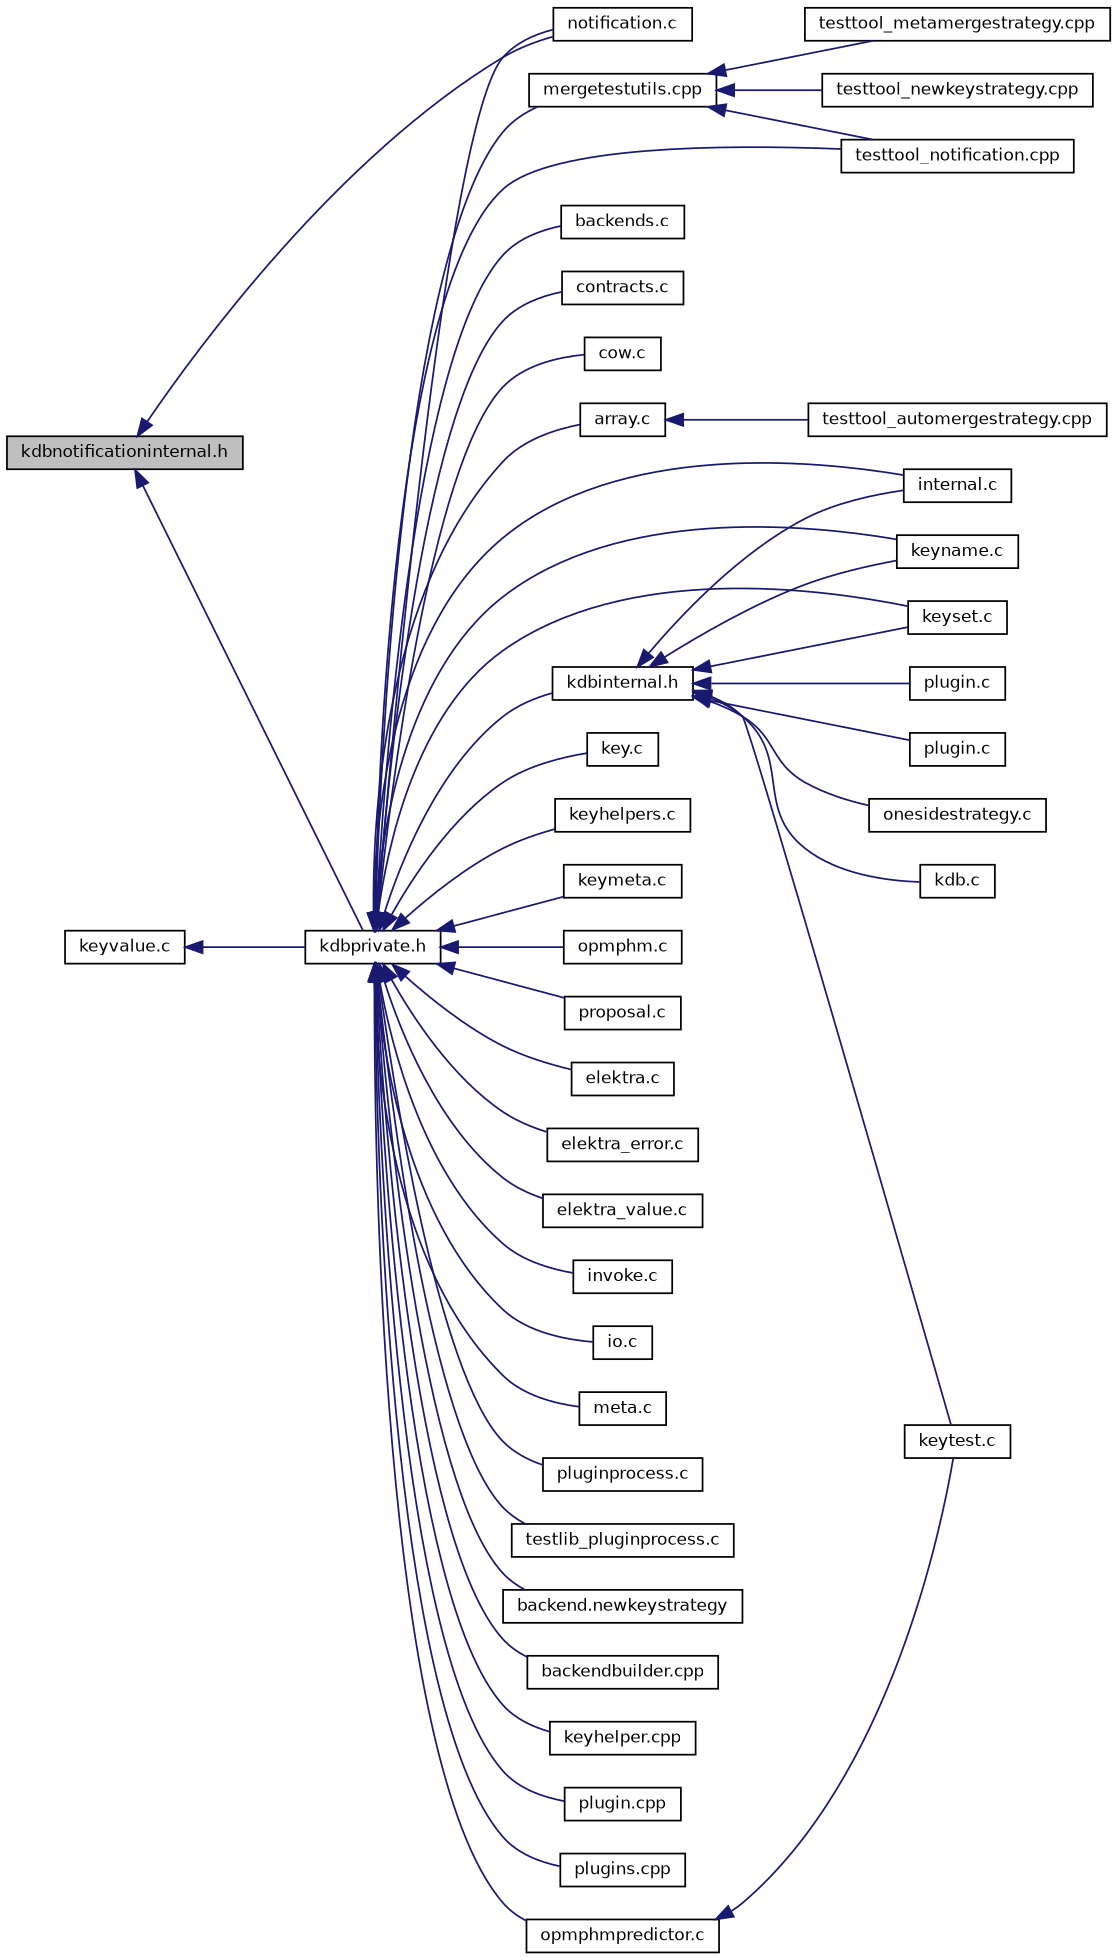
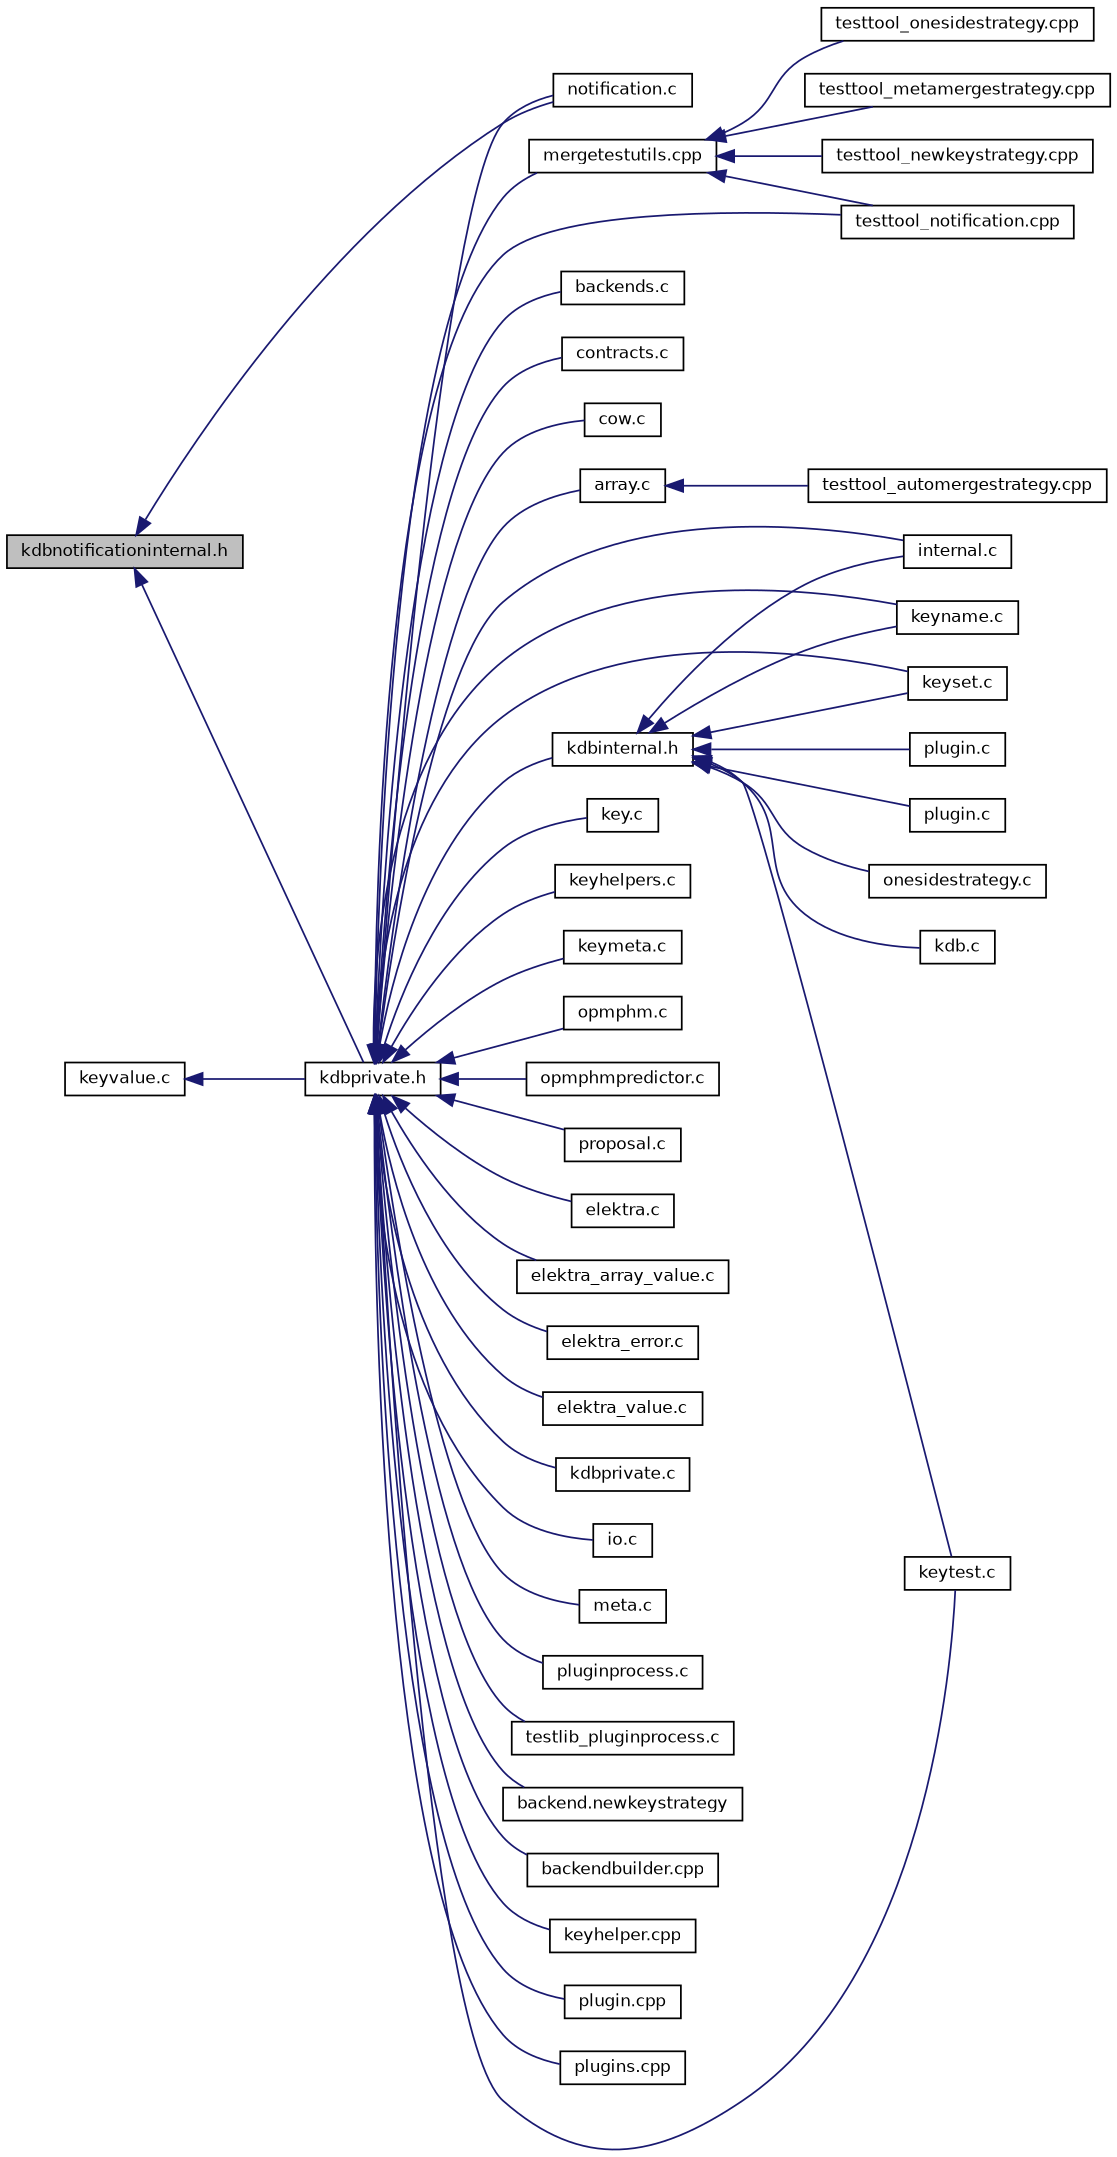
none -> (958, 24)
(623, 1277) -> (623, 1475)
none -> (623, 1277)
(880, 1704) -> (471, 2025)
